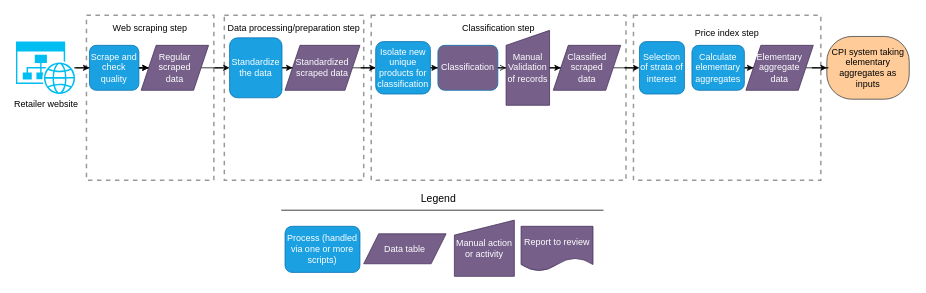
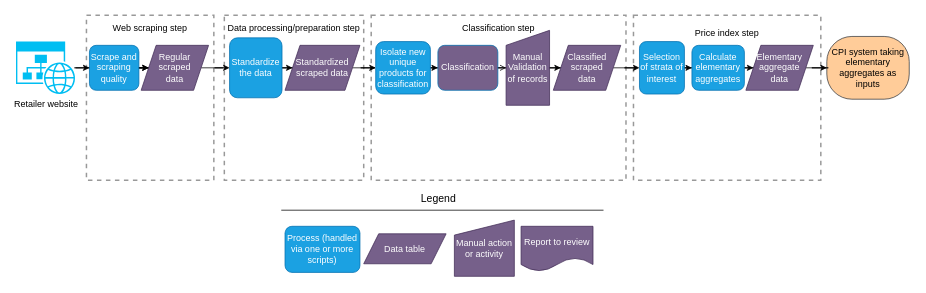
(114, 68) -> (114, 68)
none -> (688, 68)
